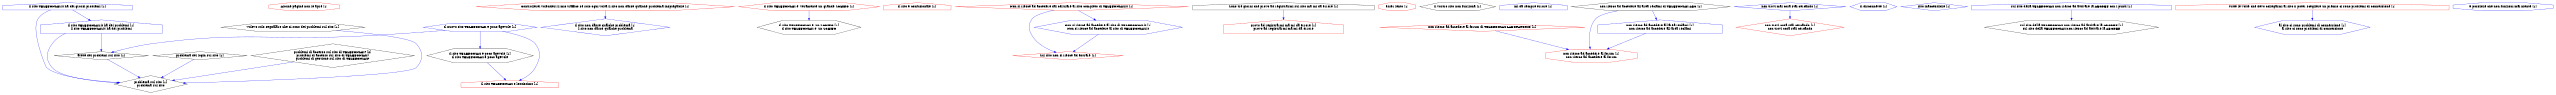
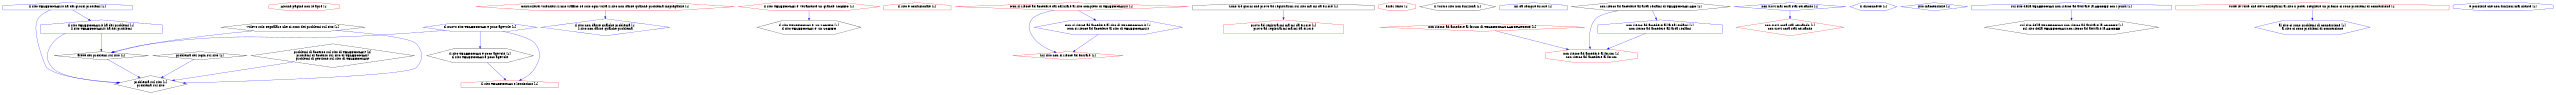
none -> (187, 38)
